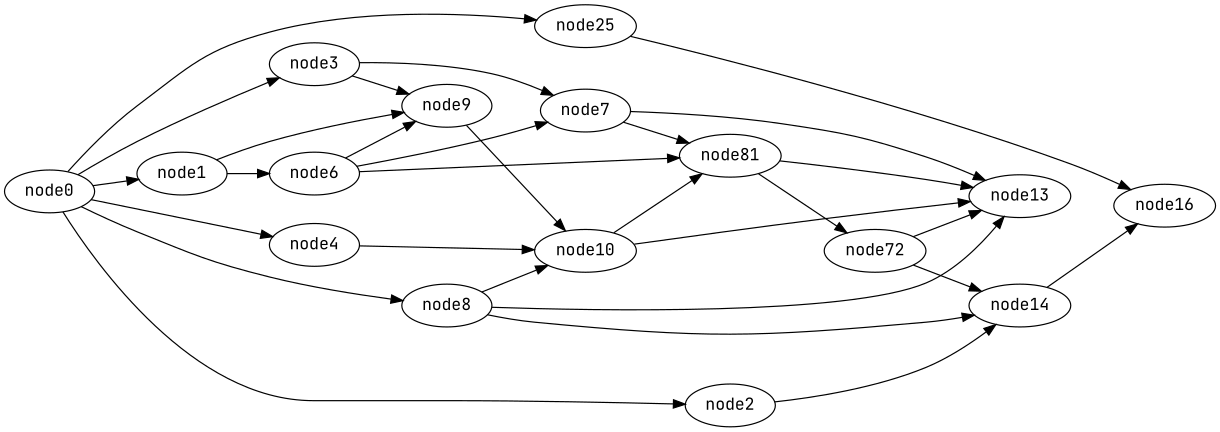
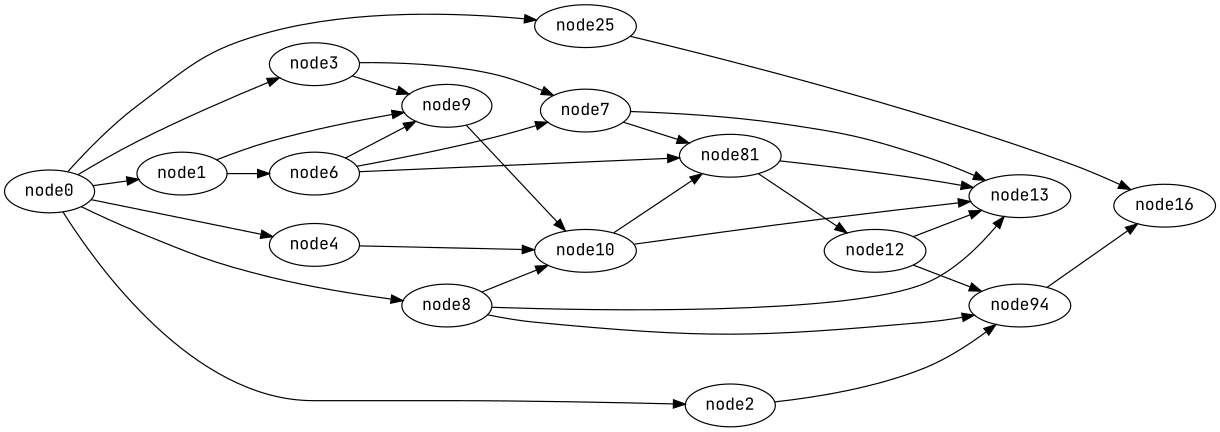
(875, 251) -> (875, 251)
(1020, 306) -> (1020, 306)
